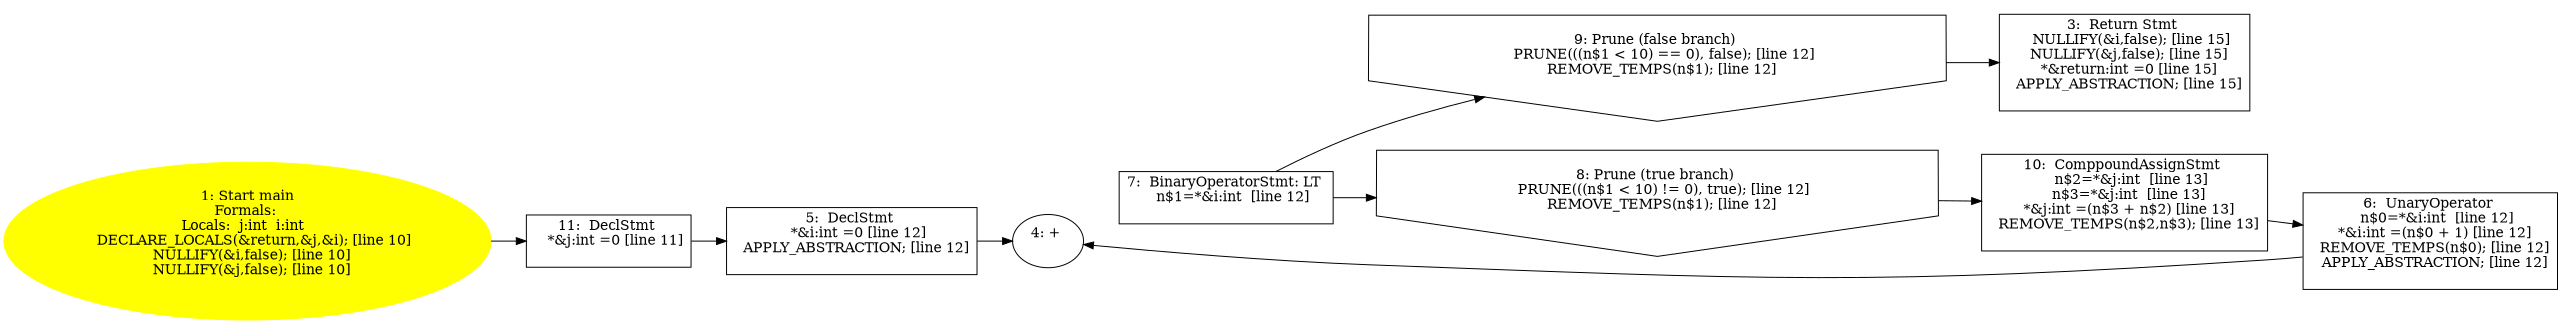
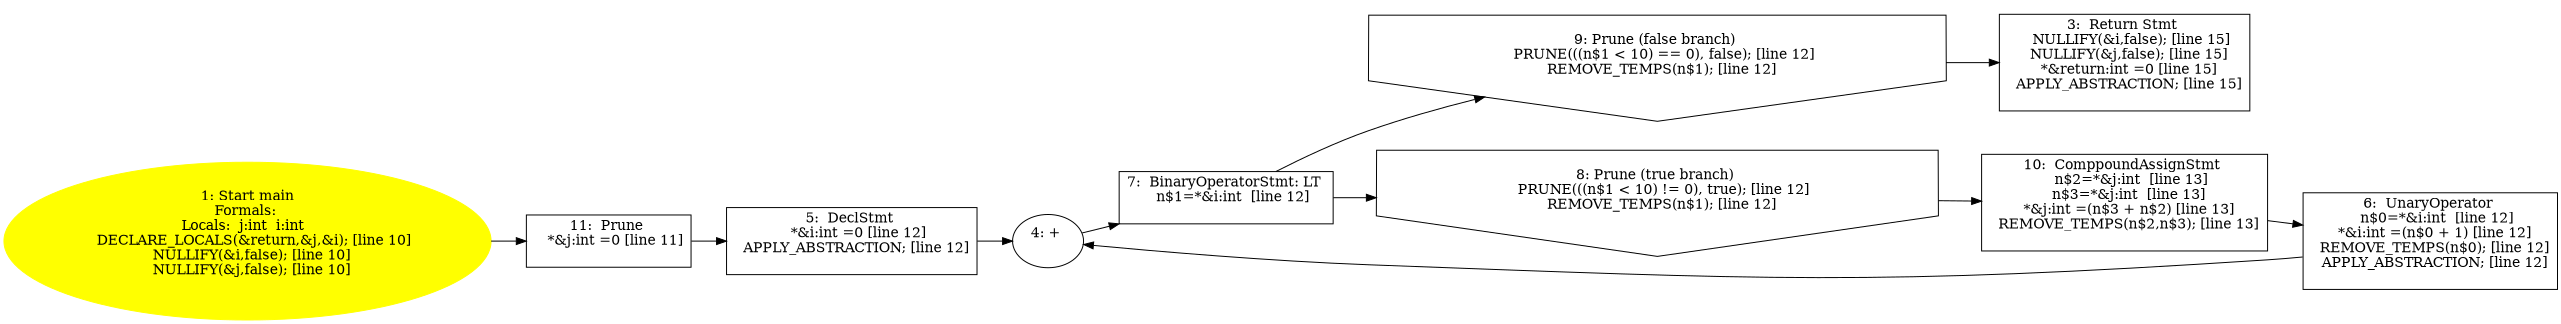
none -> (1096, 230)
(609, 241) -> (609, 241)
